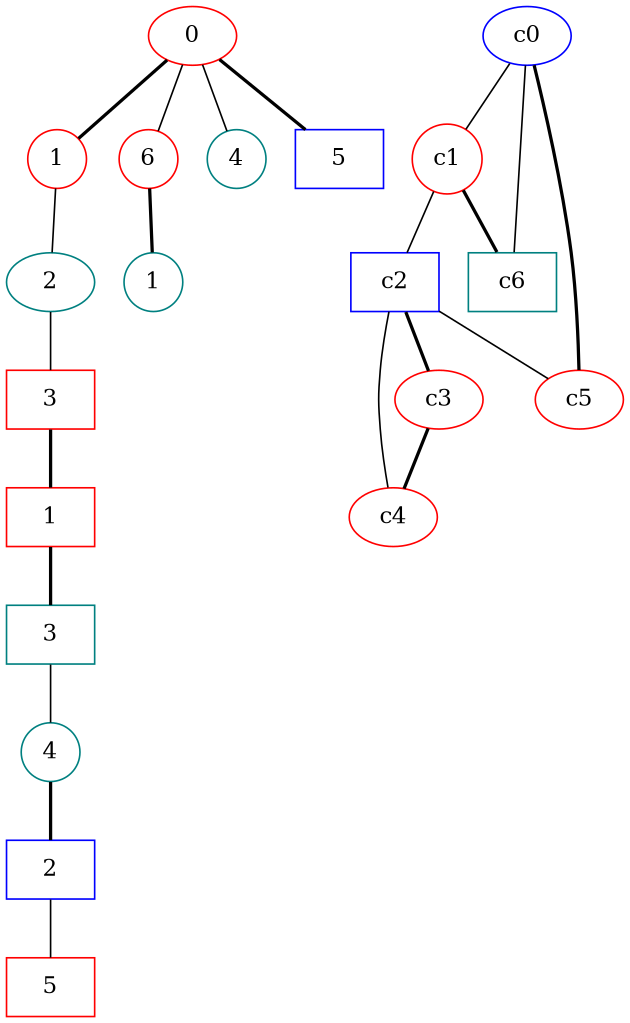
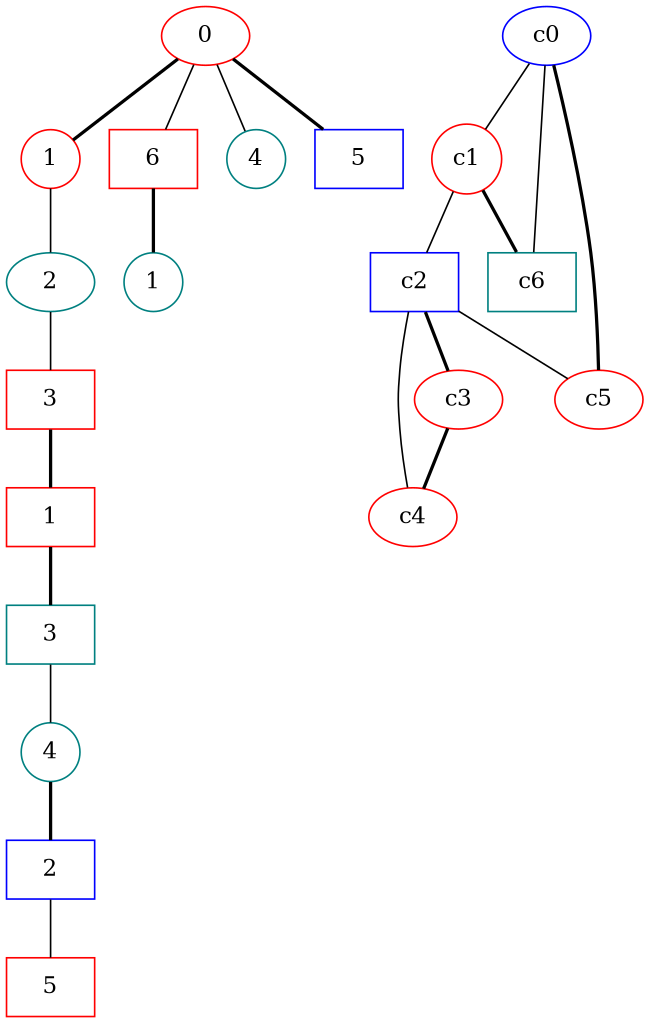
(149, 159) -> (153, 159)
